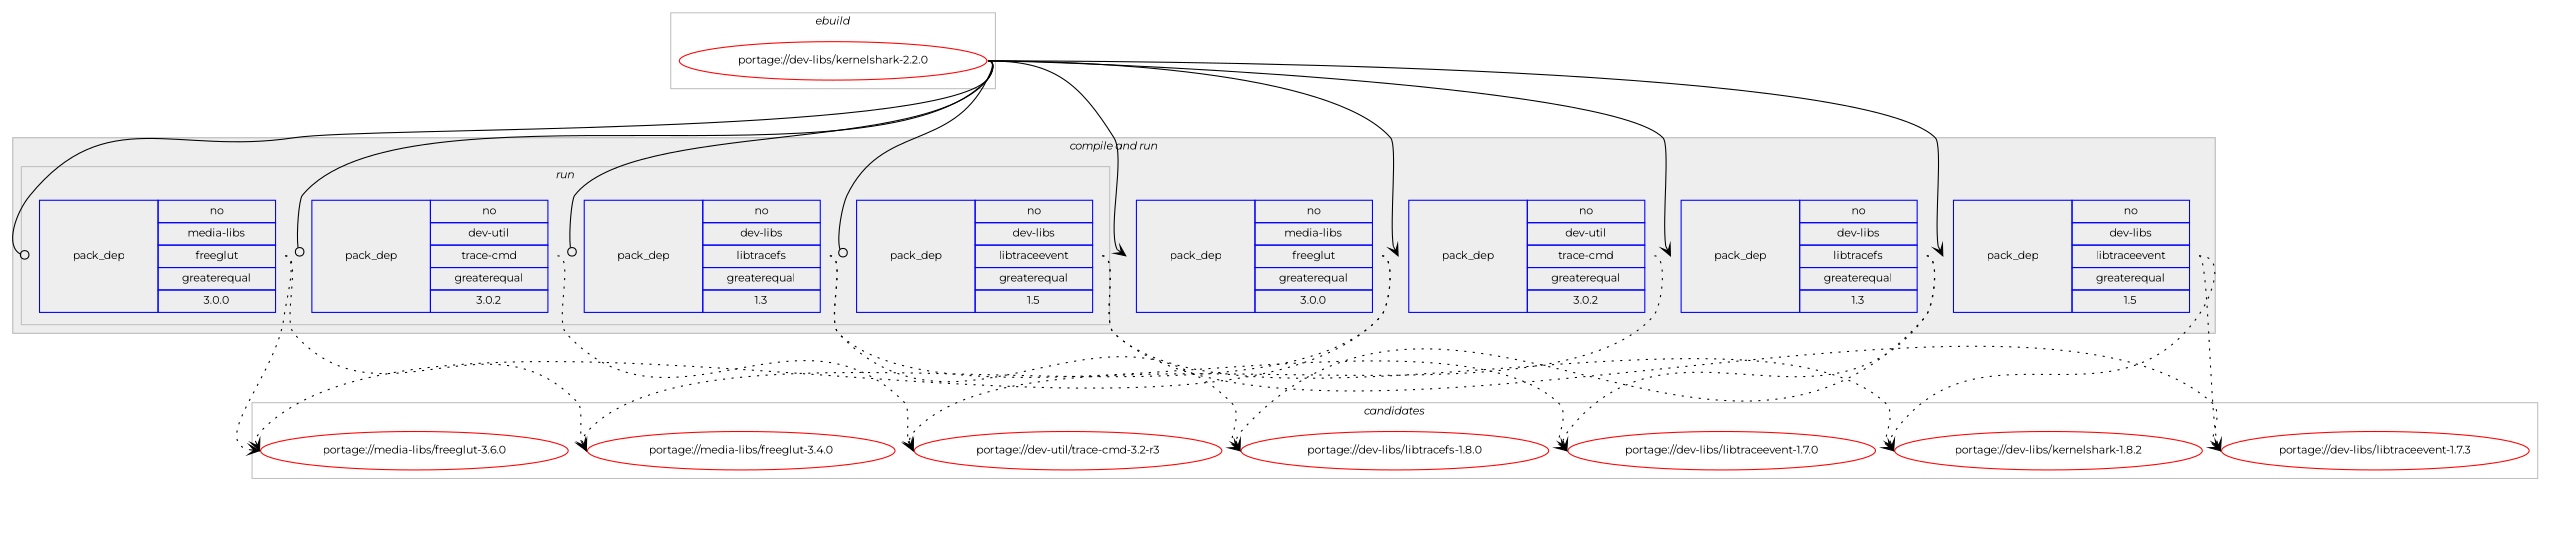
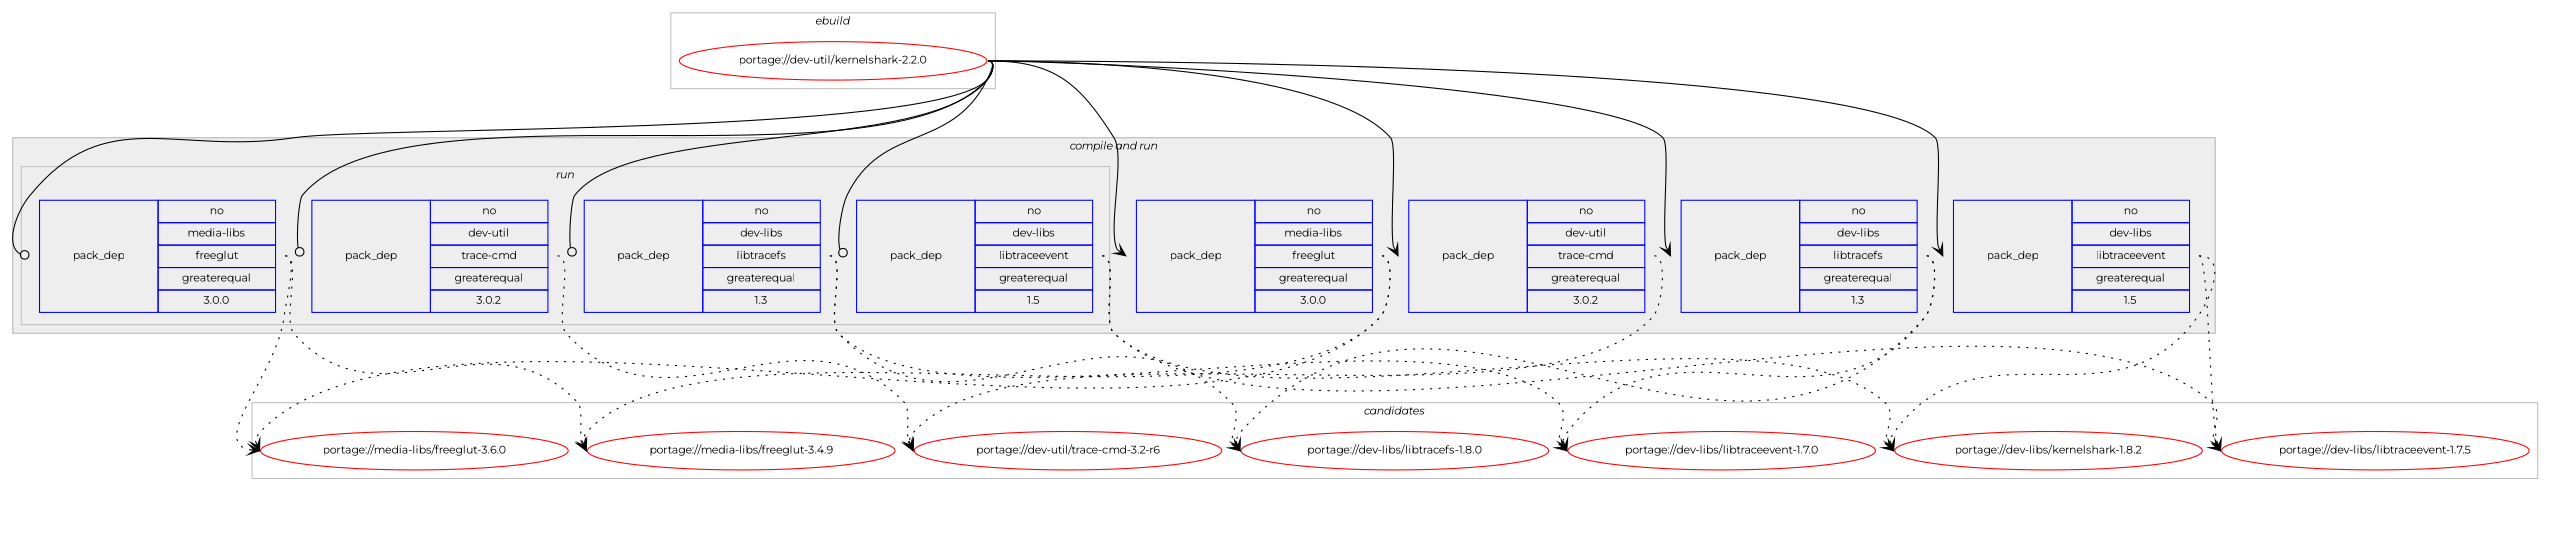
(833, 61) -> (833, 61)
(741, 451) -> (741, 451)
(1068, 451) -> (1068, 451)
(2375, 451) -> (2375, 451)
